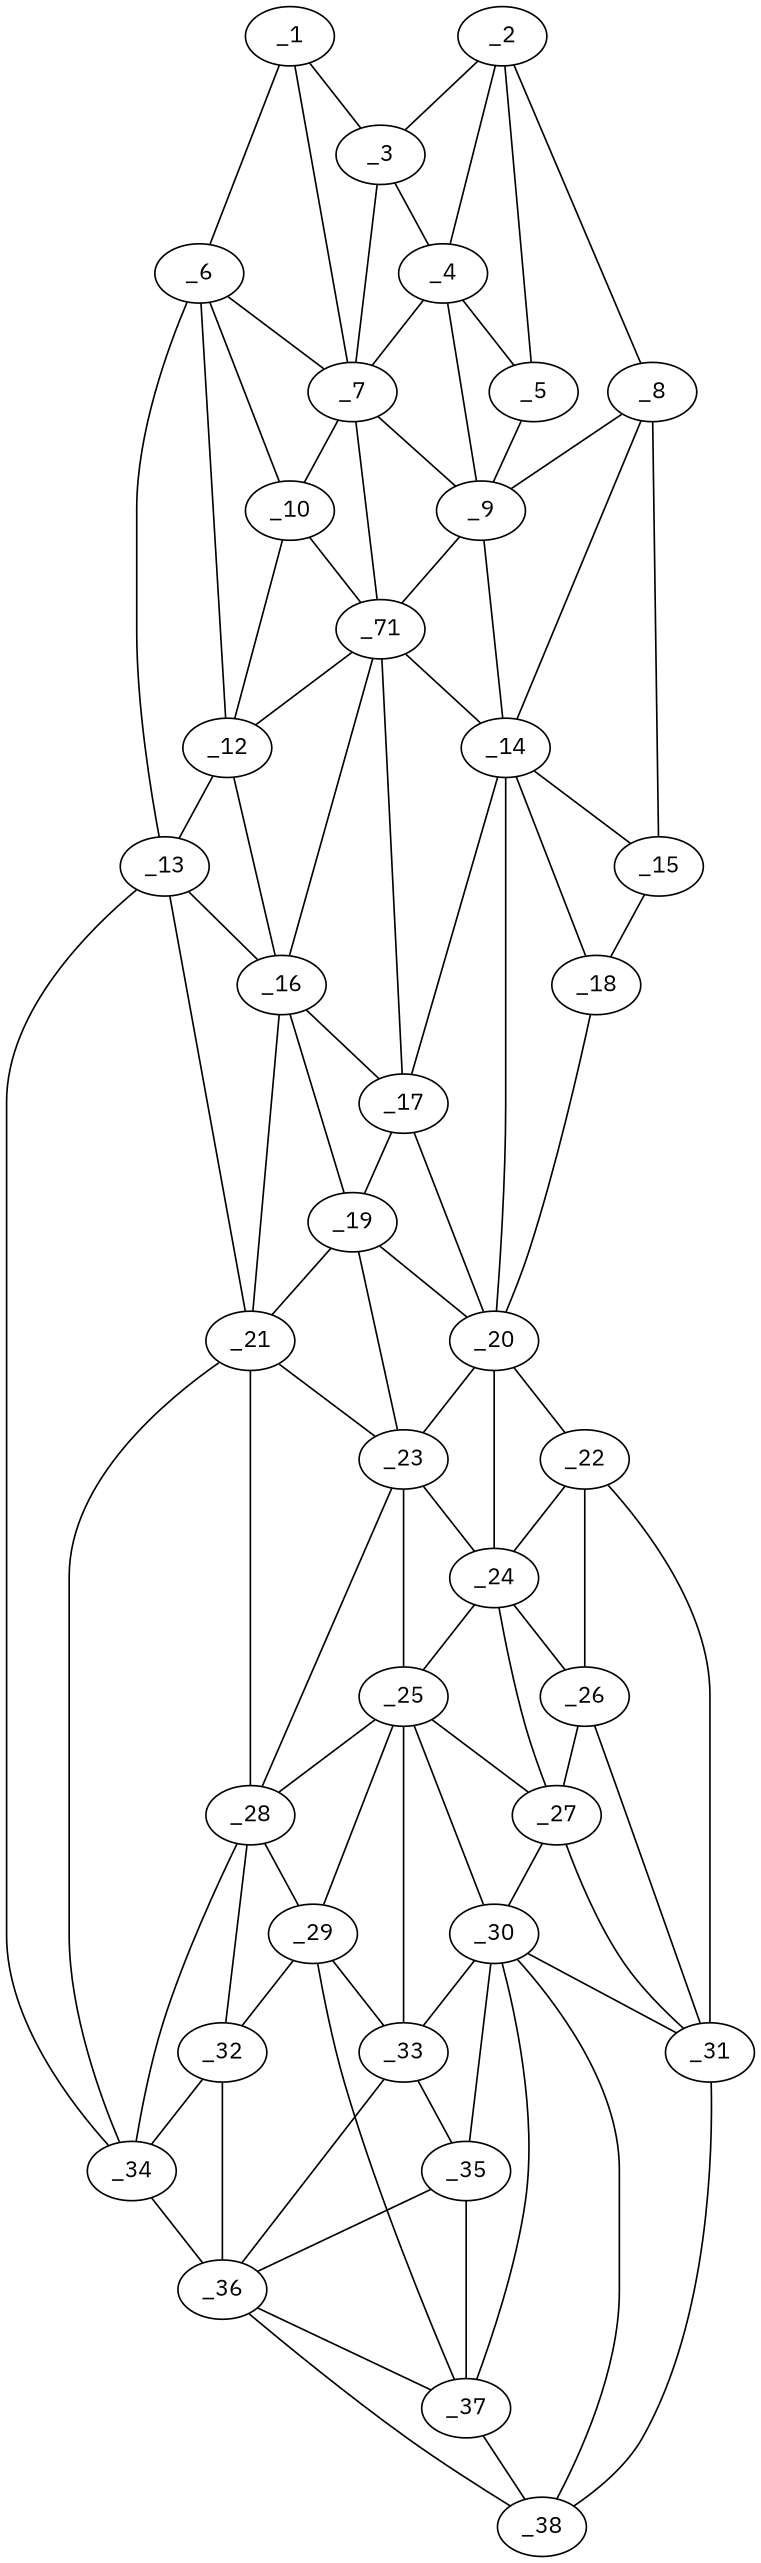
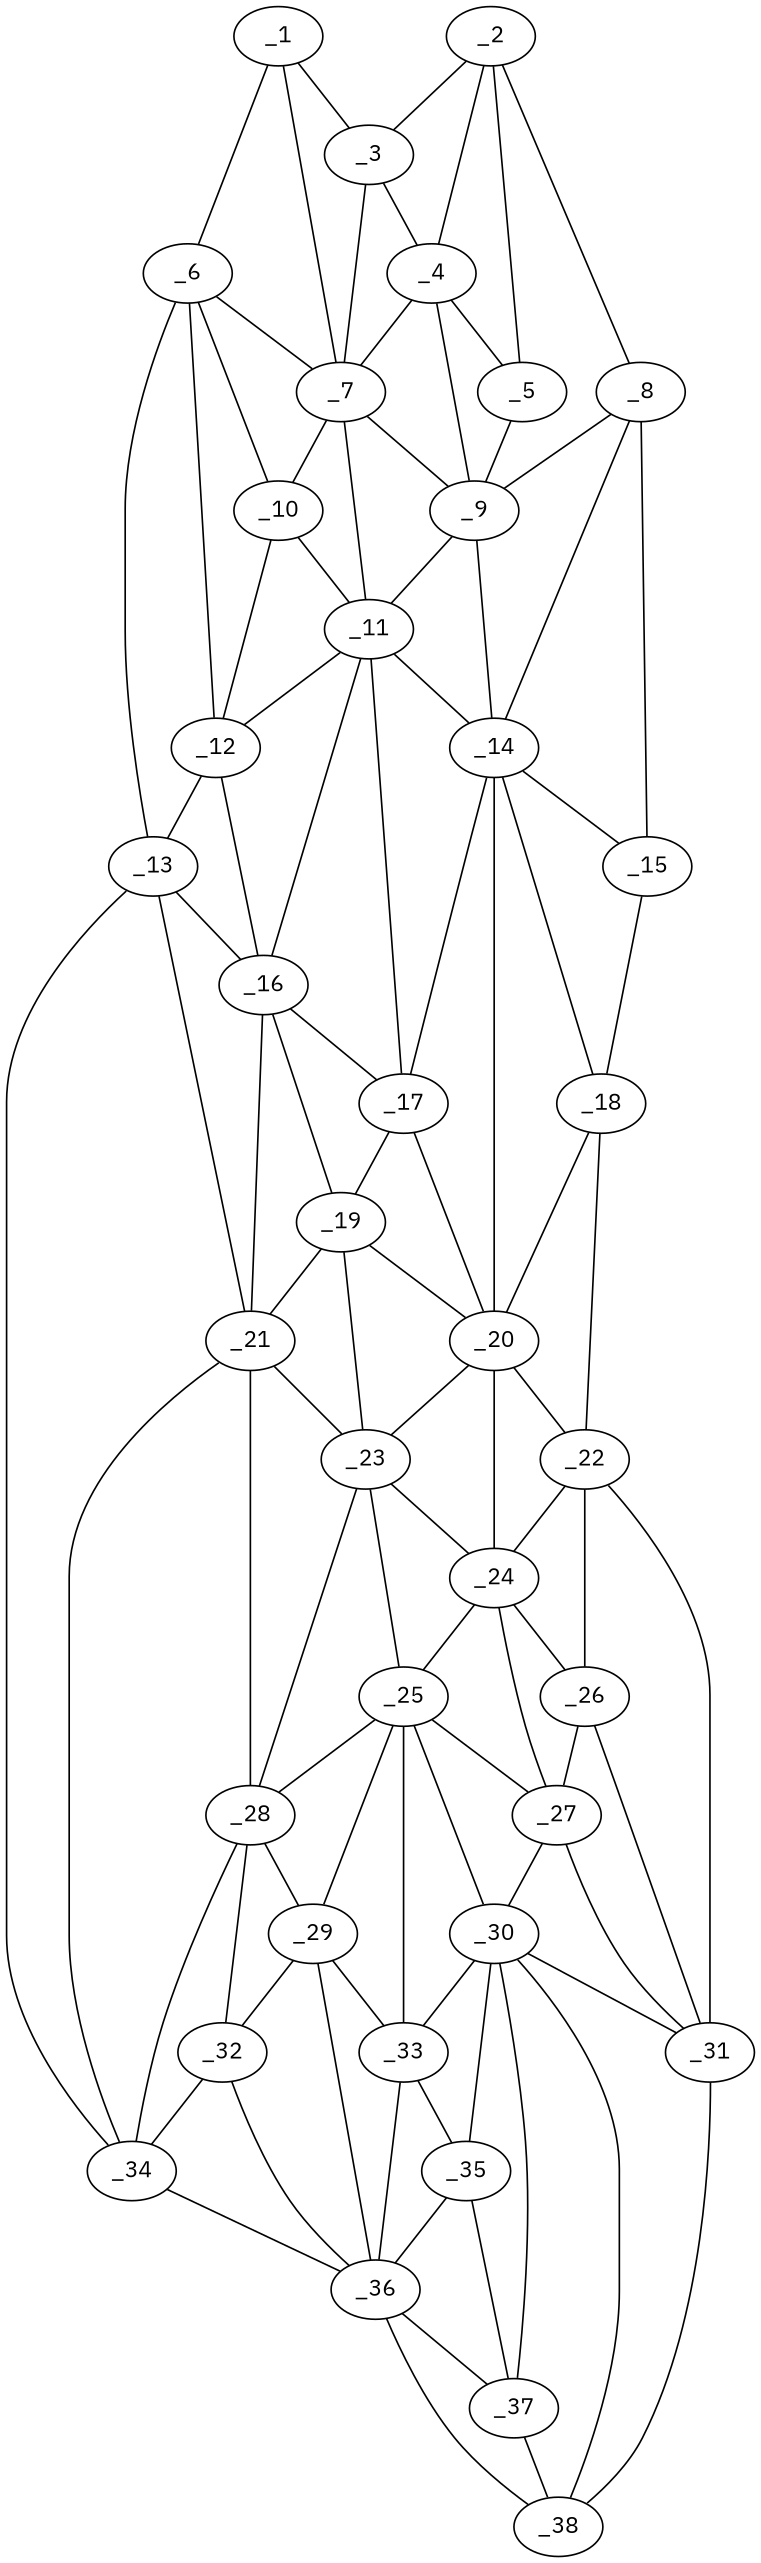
(381, 629) -> (369, 629)
none -> (593, 1281)
(374, 2175) -> (344, 2112)
